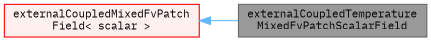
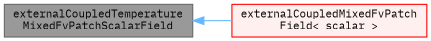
(224, 21) -> (218, 21)
